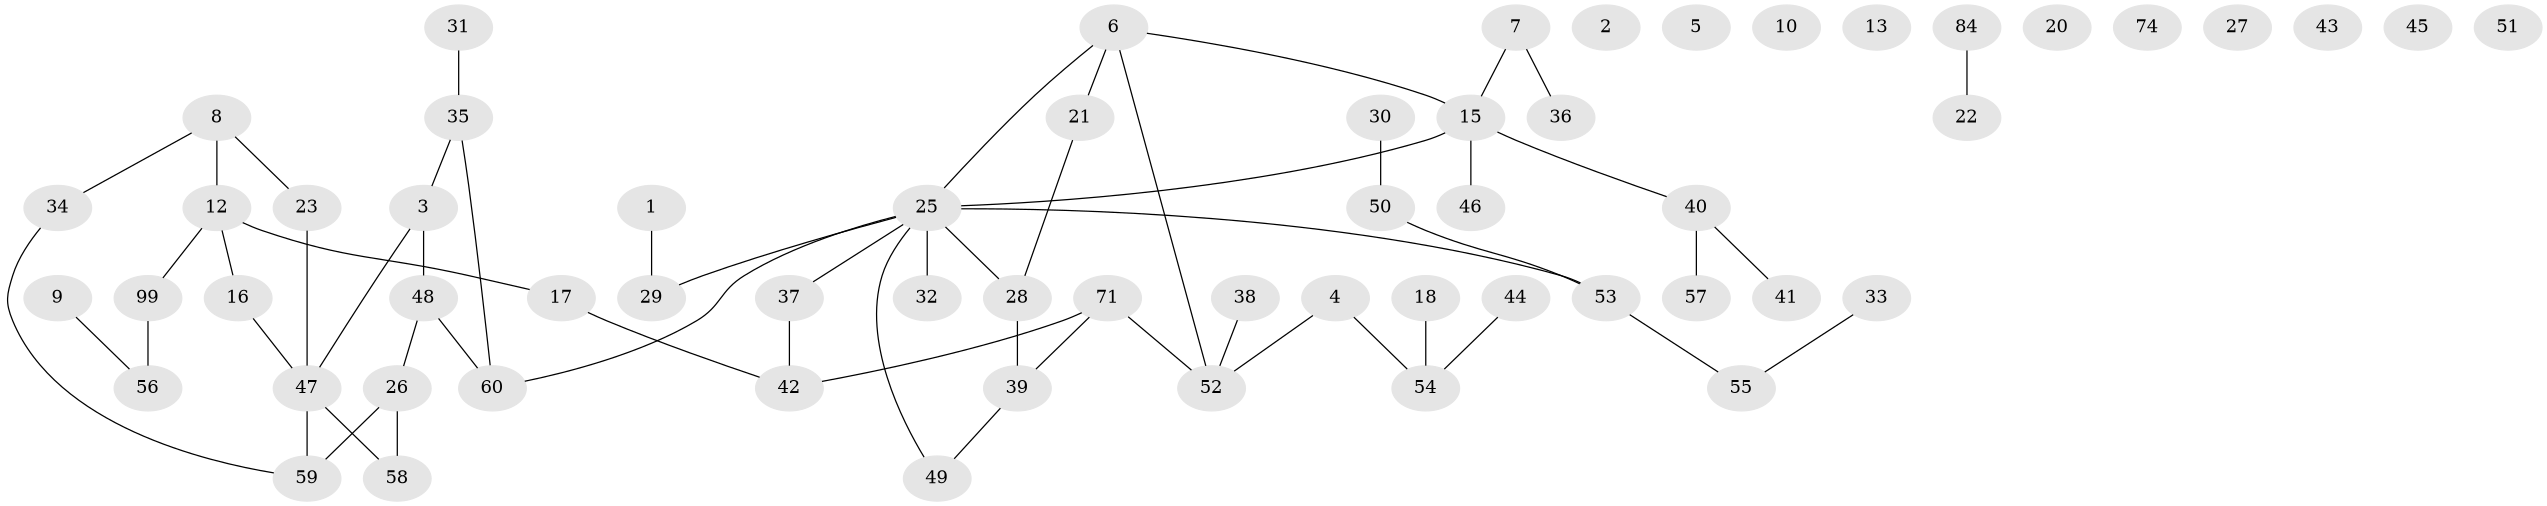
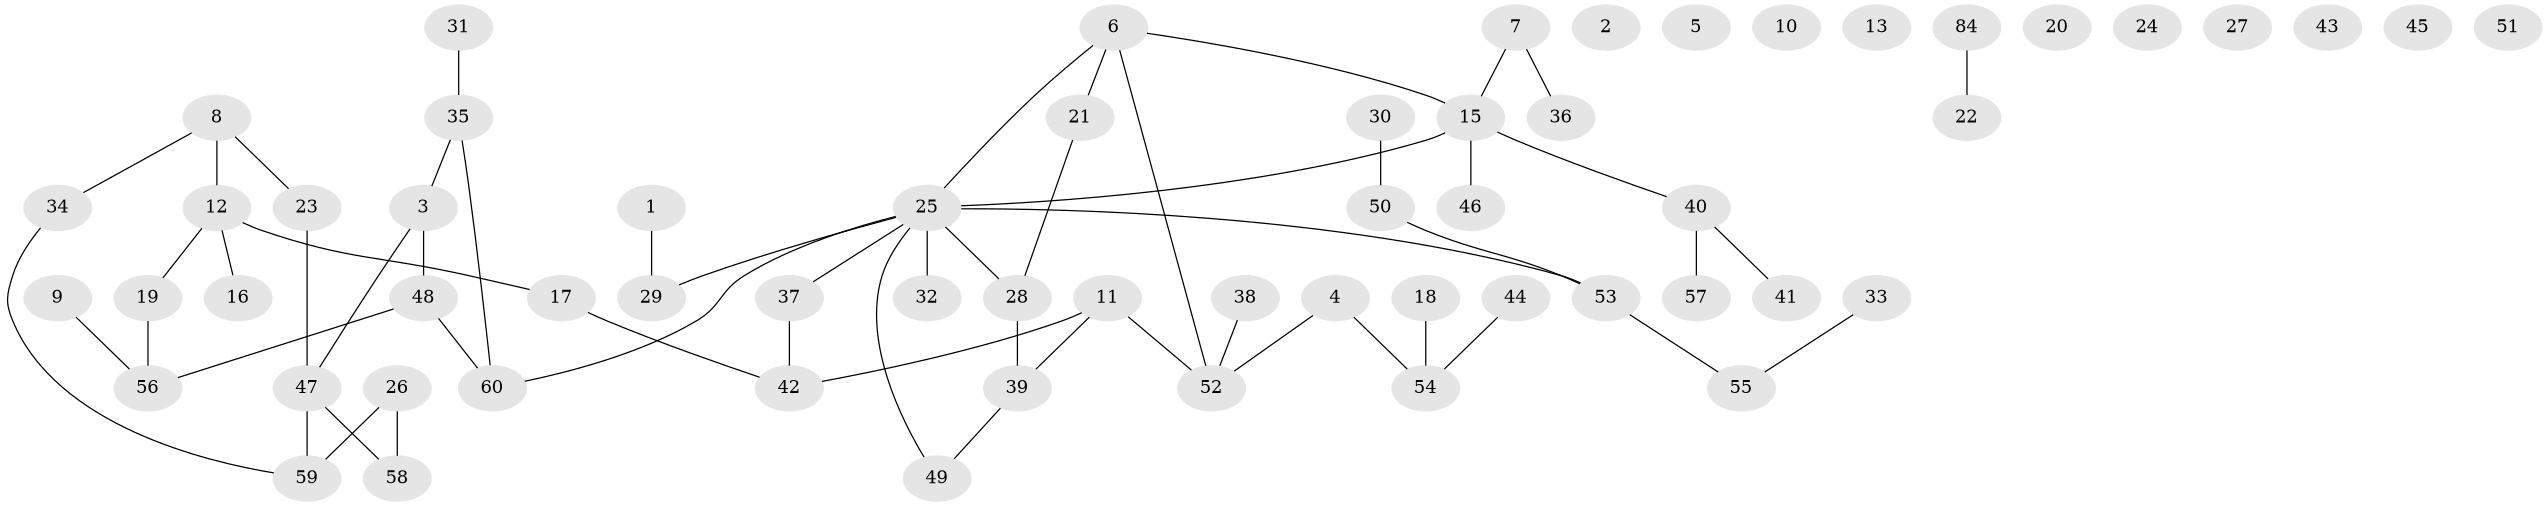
(2147, 28) -> (2147, 28)
(148, 298) -> (148, 298)
(1108, 298) -> (1108, 298)
(273, 343) -> none
(410, 343) -> (286, 343)
